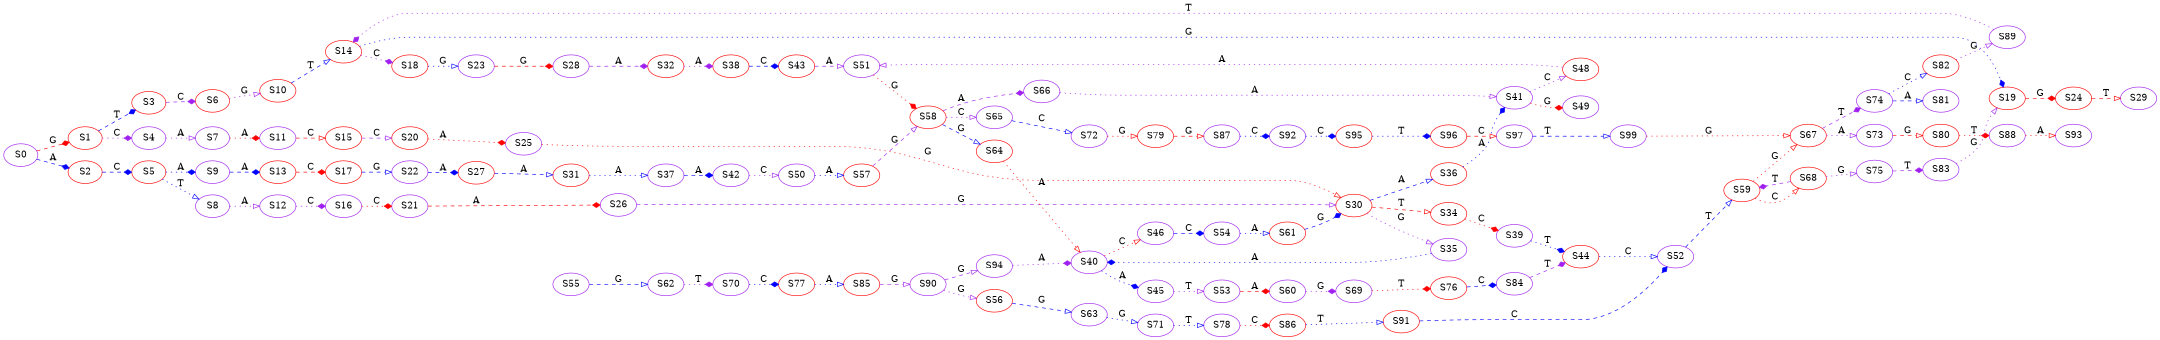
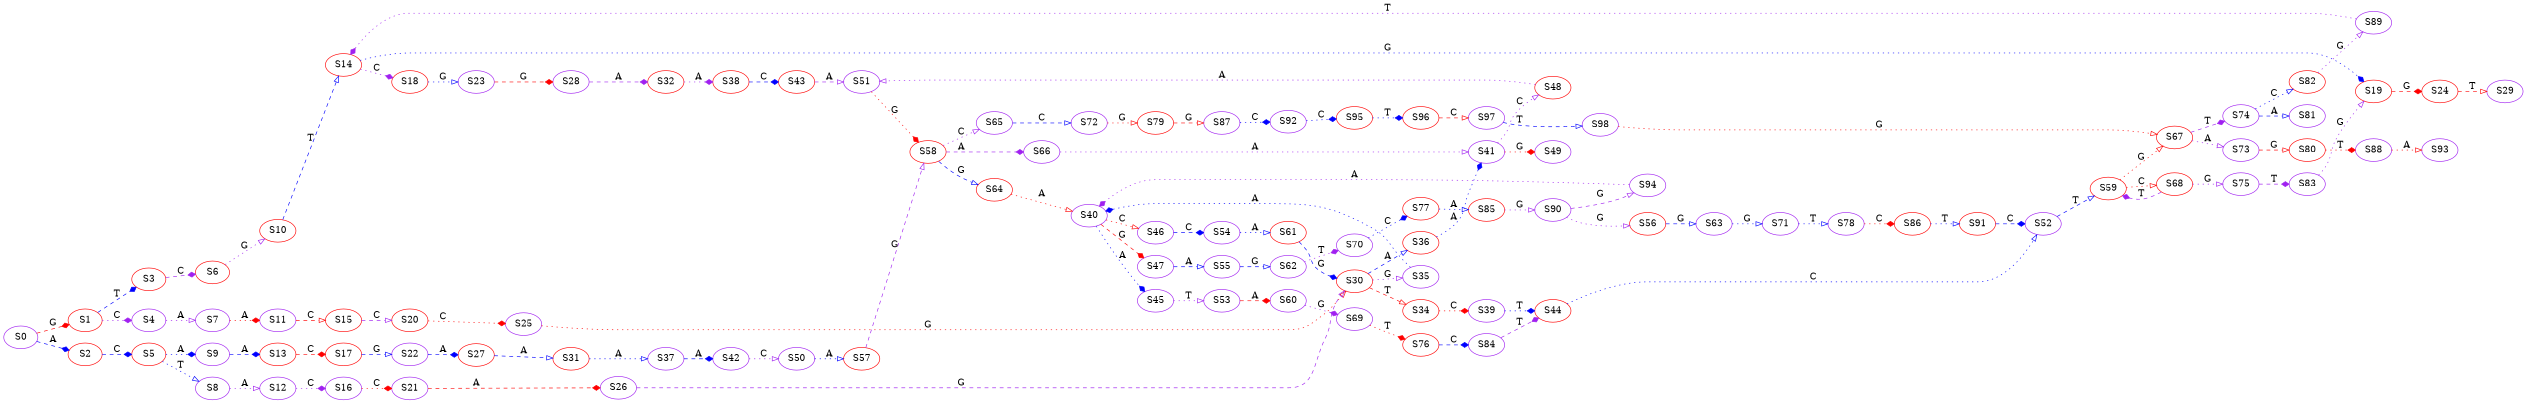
(443, 135) -> (443, 317)
(1628, 136) -> (1600, 125)
none -> (1155, 267)
(892, 284) -> (1516, 210)
